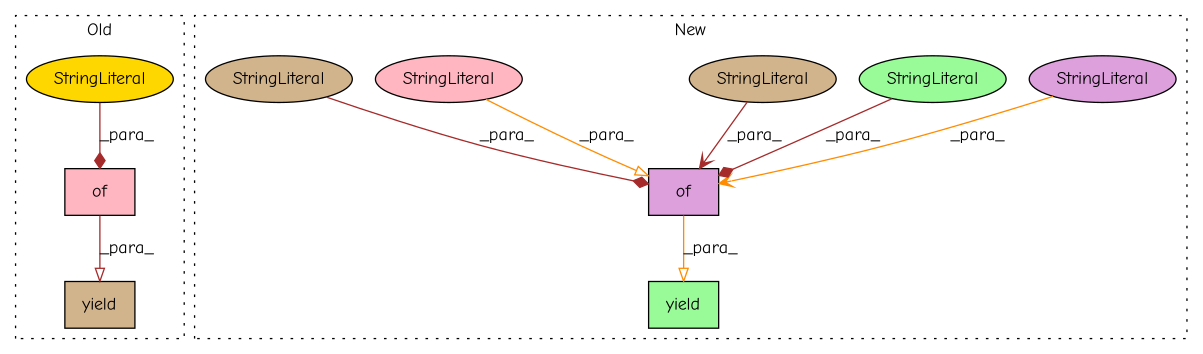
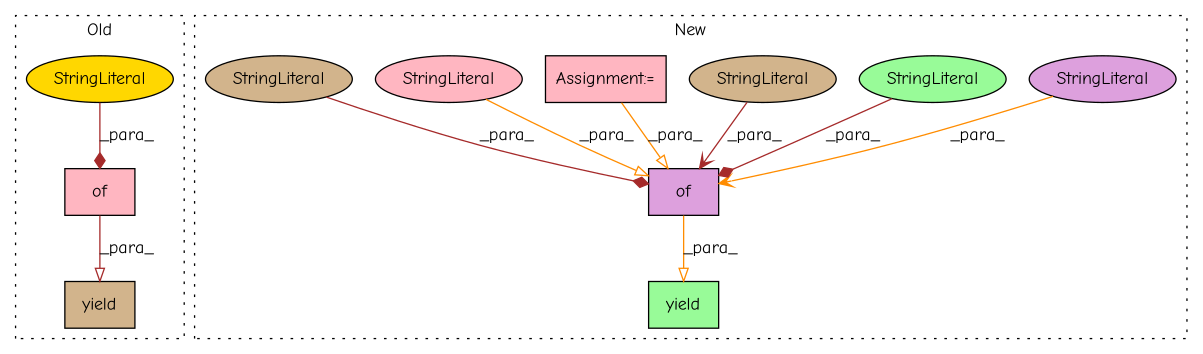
none -> (606, 79)
